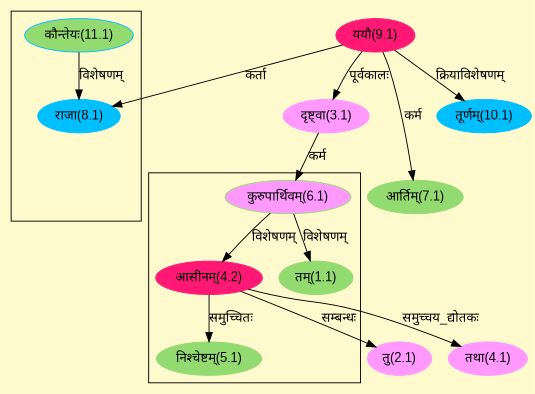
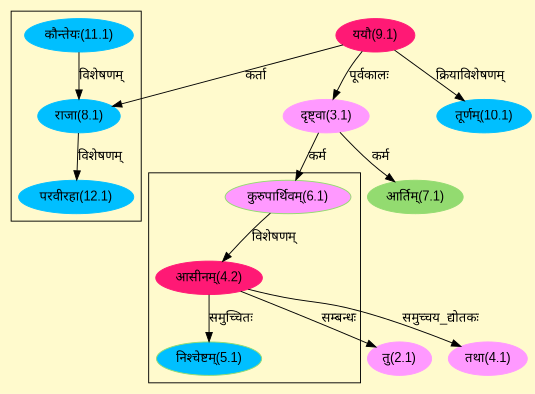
(79, 35) -> (79, 35)
(400, 110) -> (363, 155)
none -> (76, 197)
(316, 278) -> none
(209, 359) -> (209, 359)
